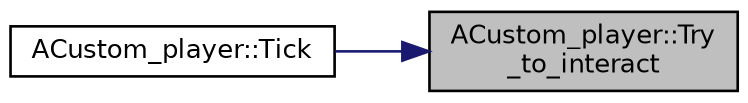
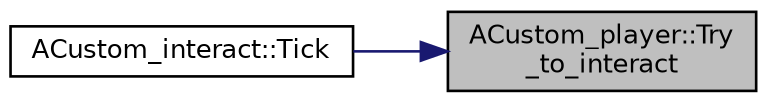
(173, 51) -> (182, 51)
